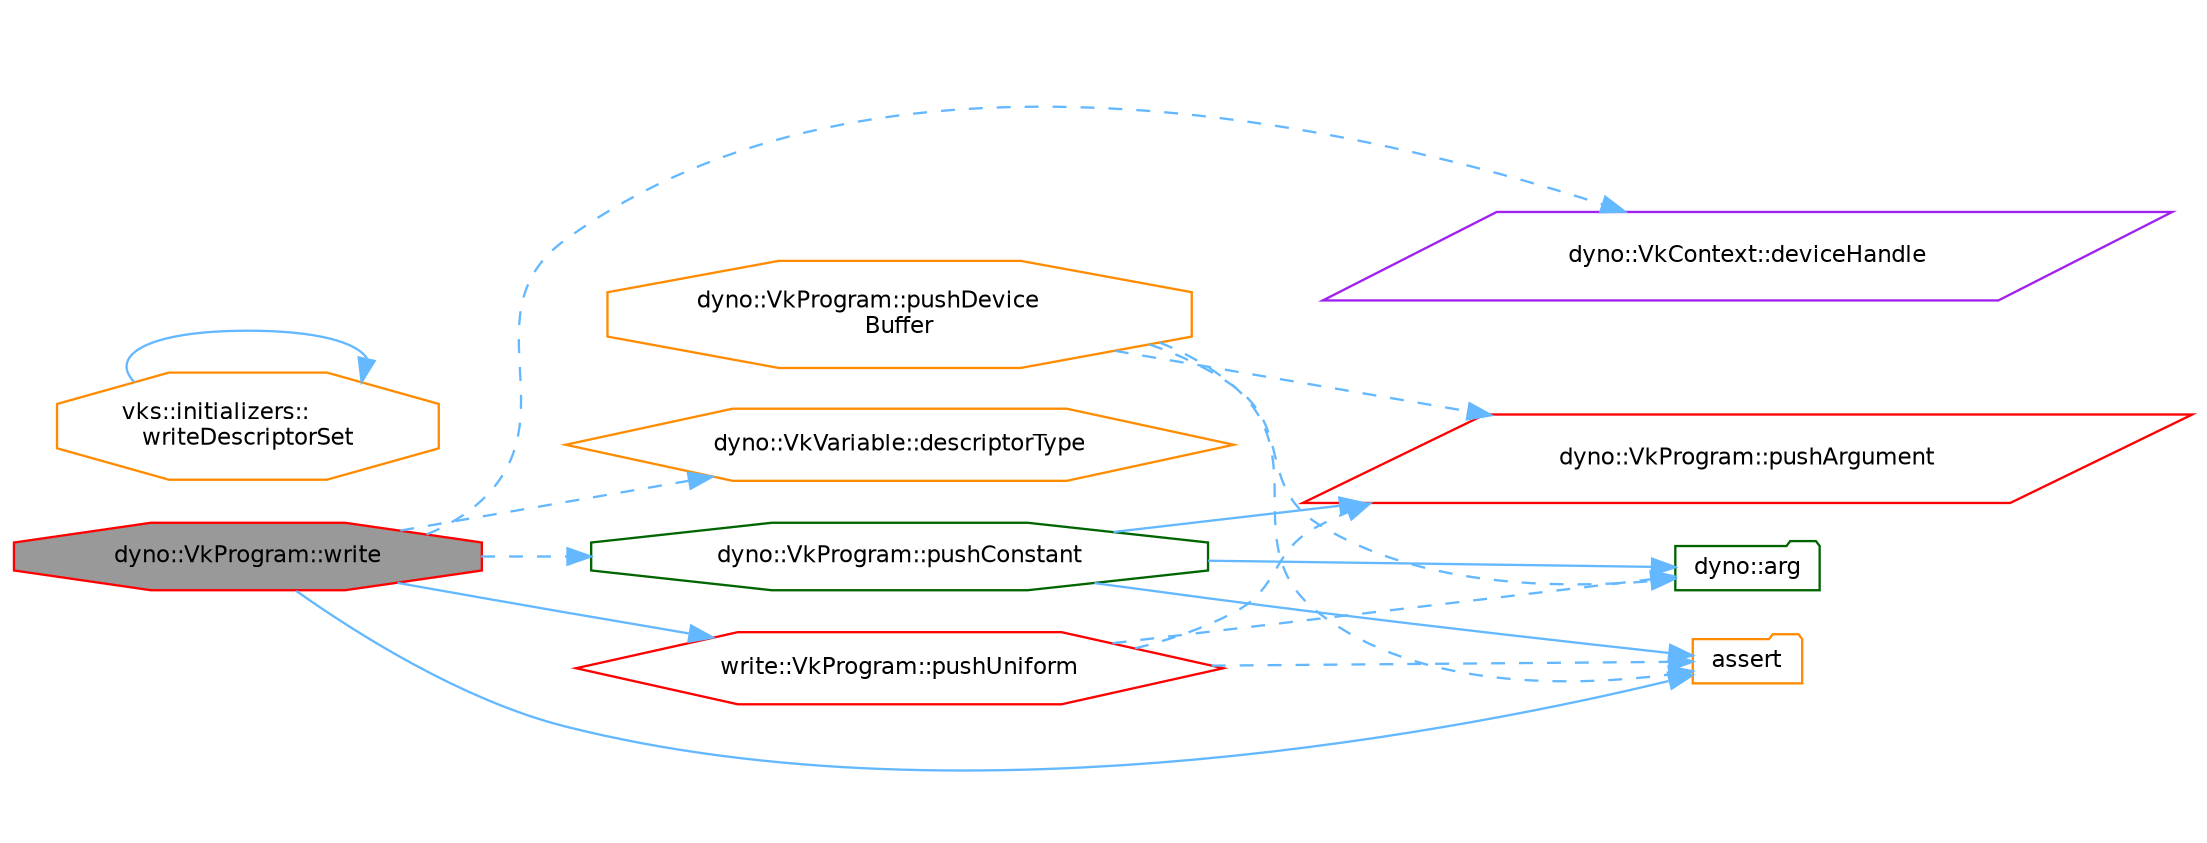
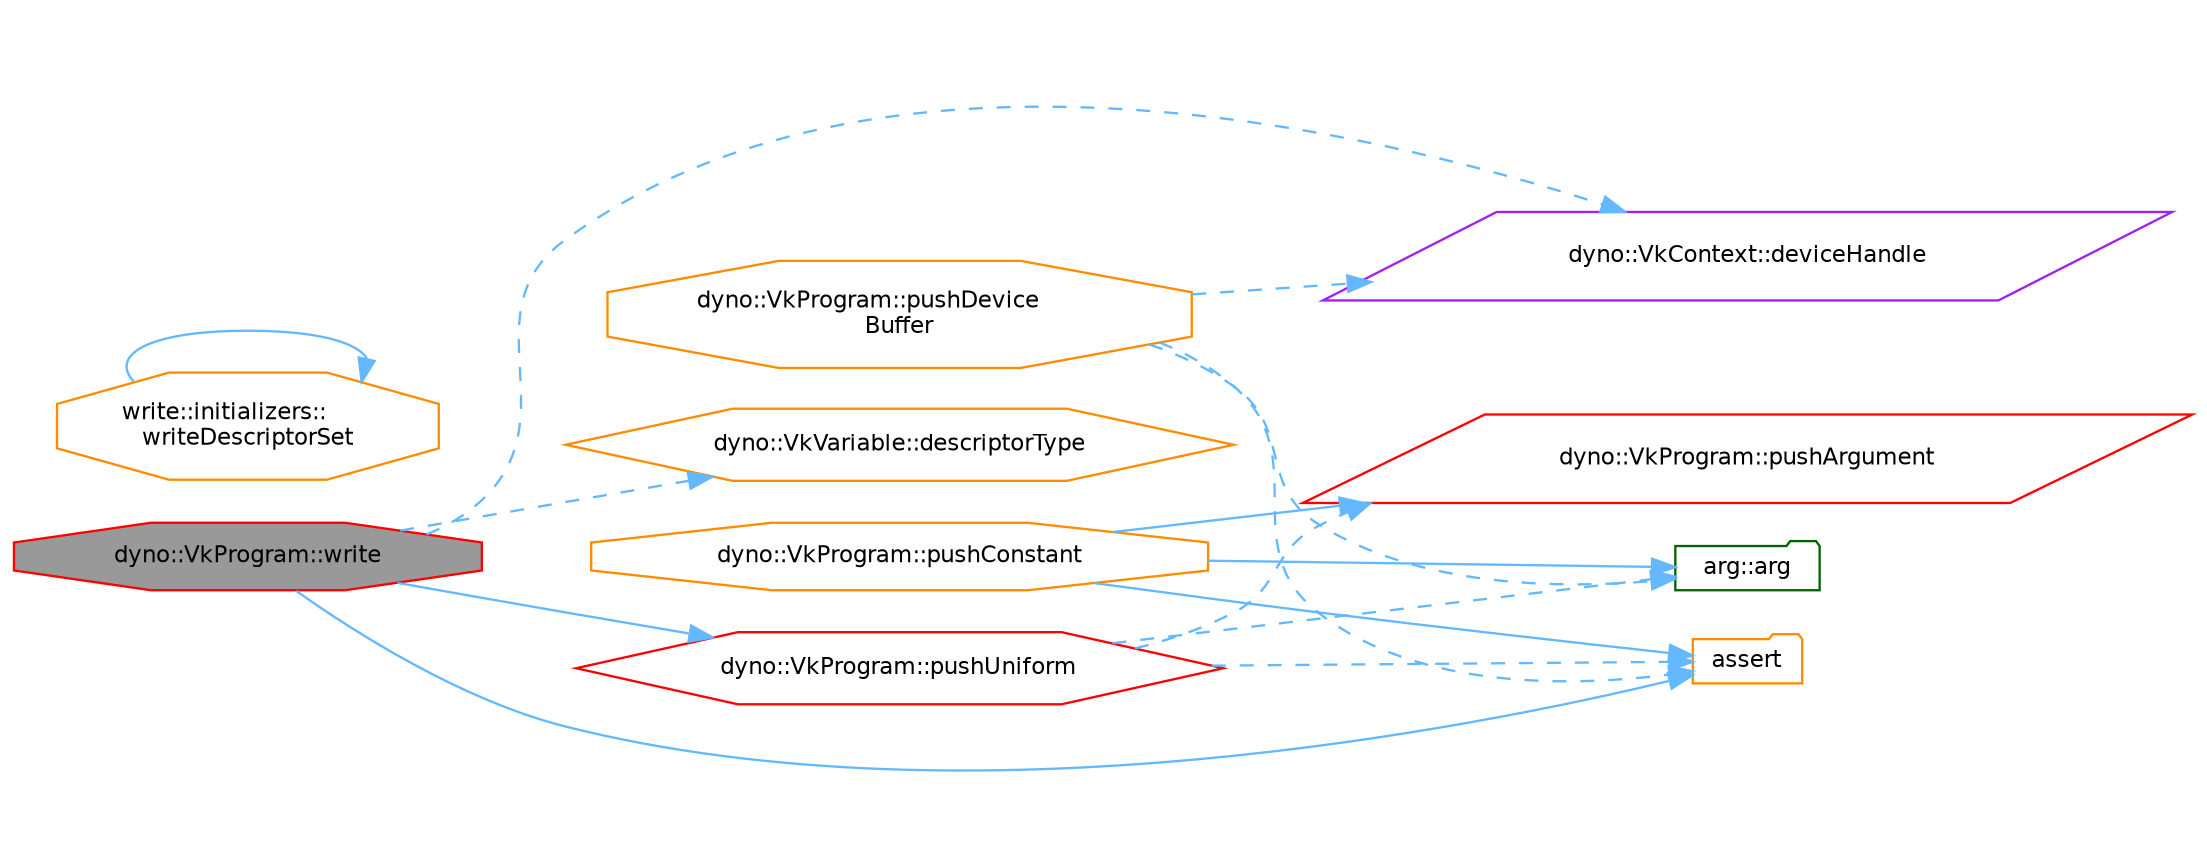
(1291, 381) -> (1270, 289)
(248, 426) -> (248, 426)
(524, 557) -> none
(900, 557) -> (900, 557)
(1747, 568) -> (1747, 568)
(900, 668) -> (900, 668)
